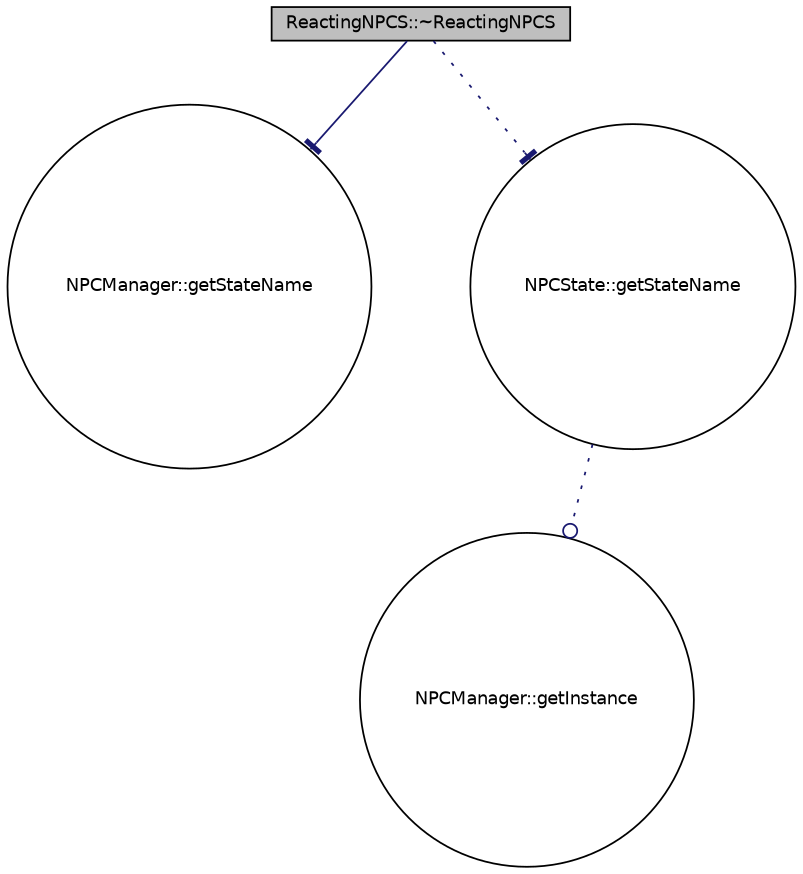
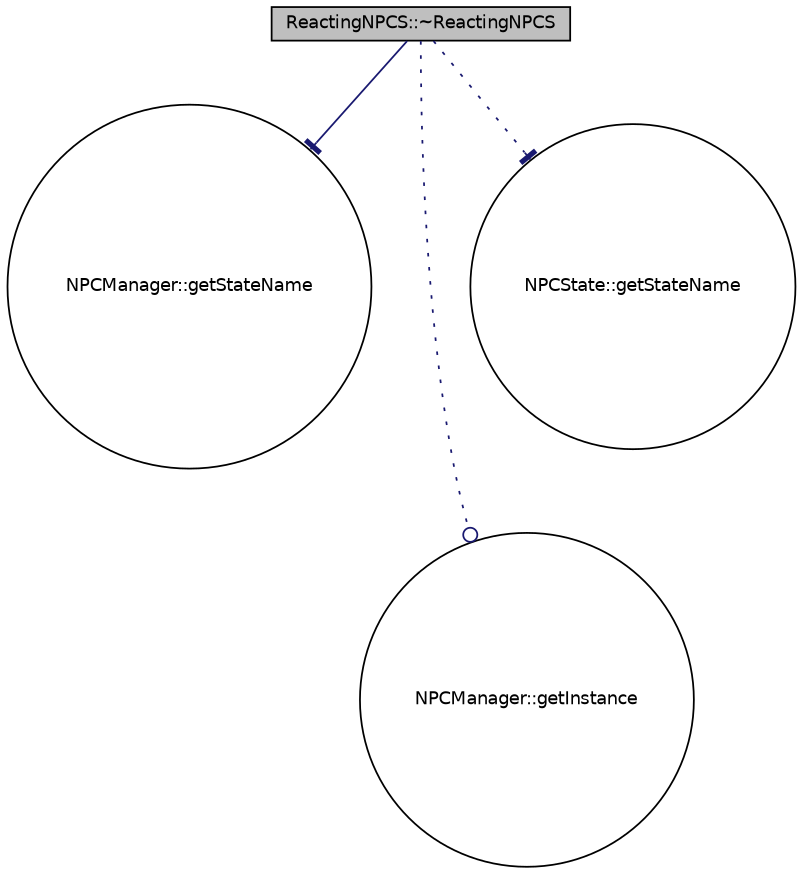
(582, 484) -> (431, 286)
